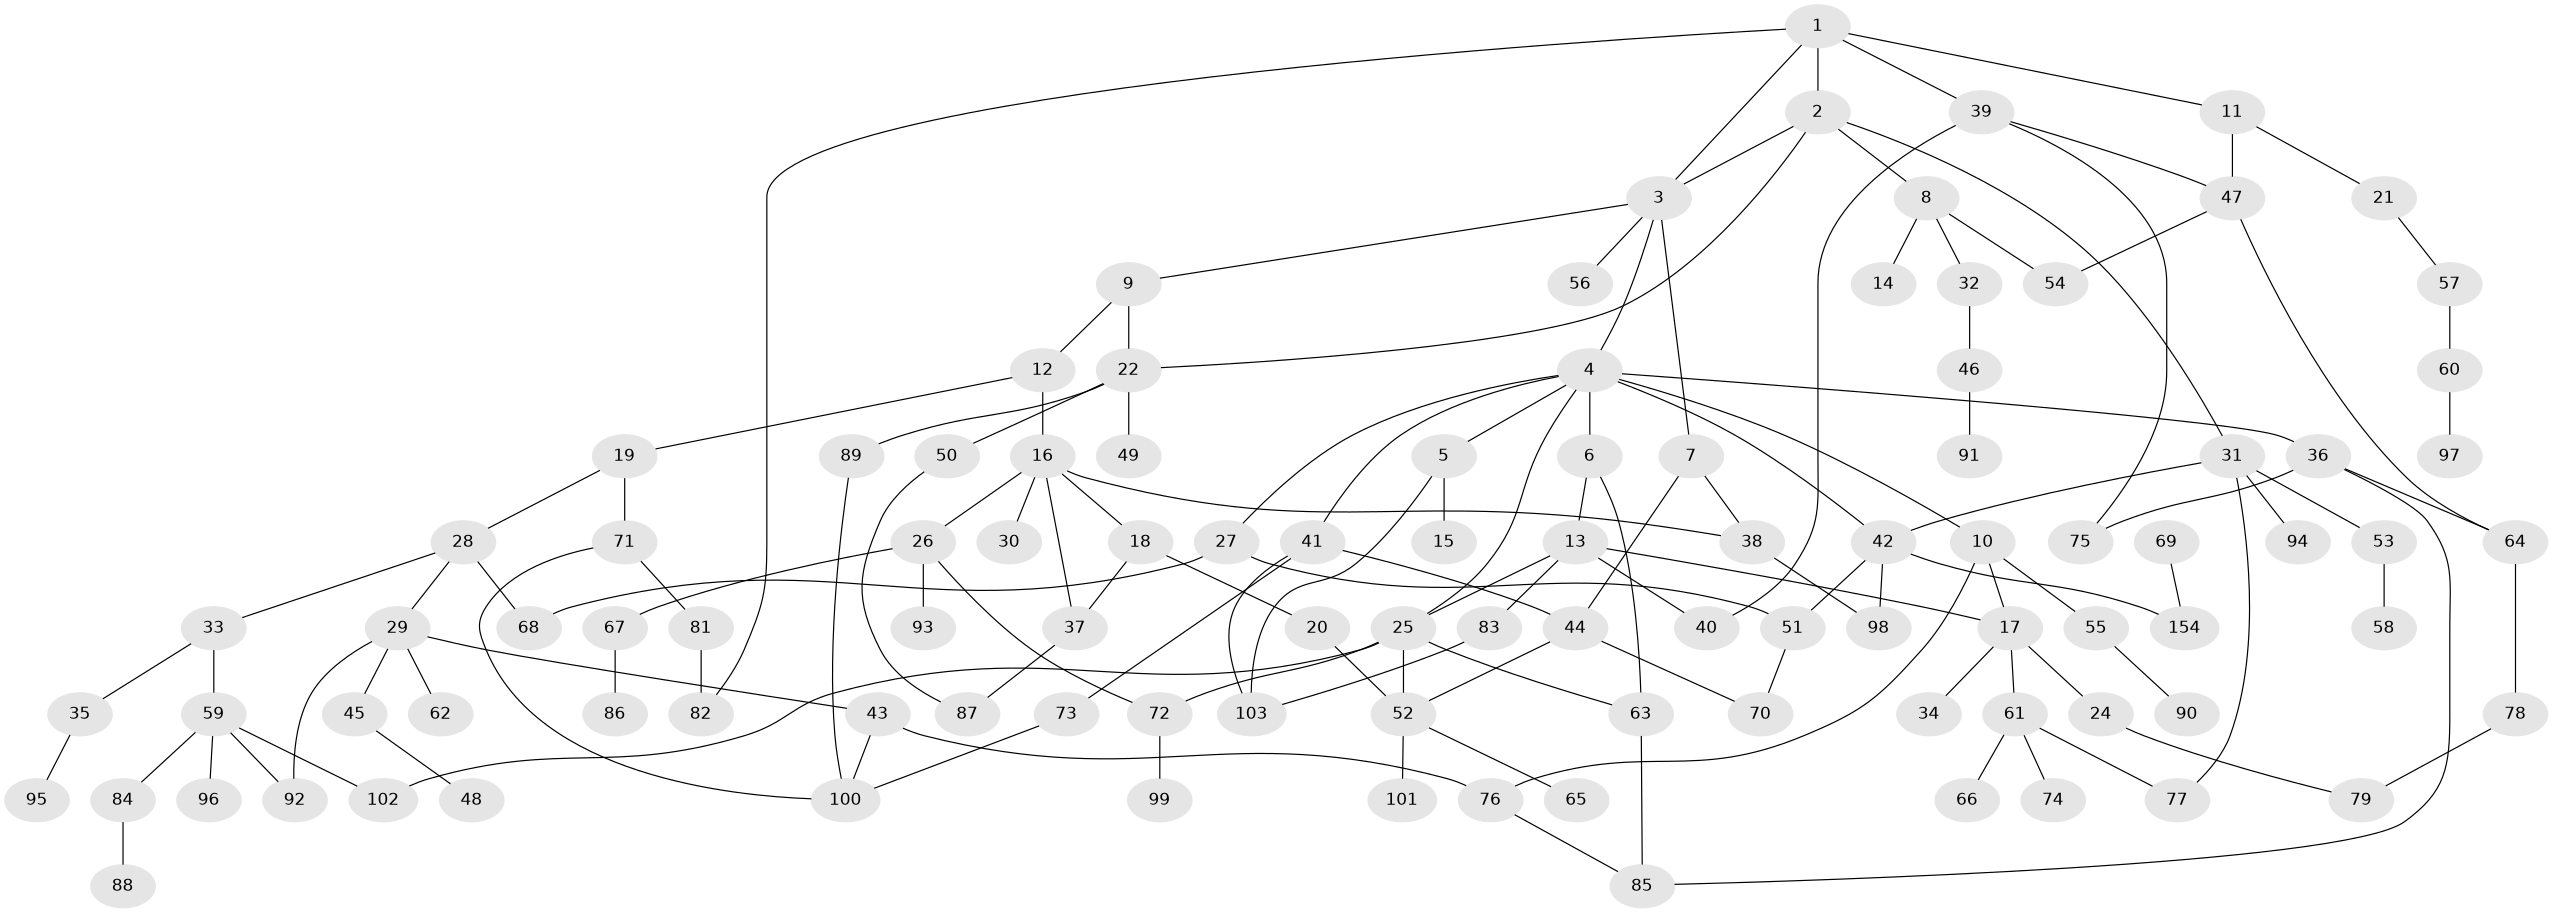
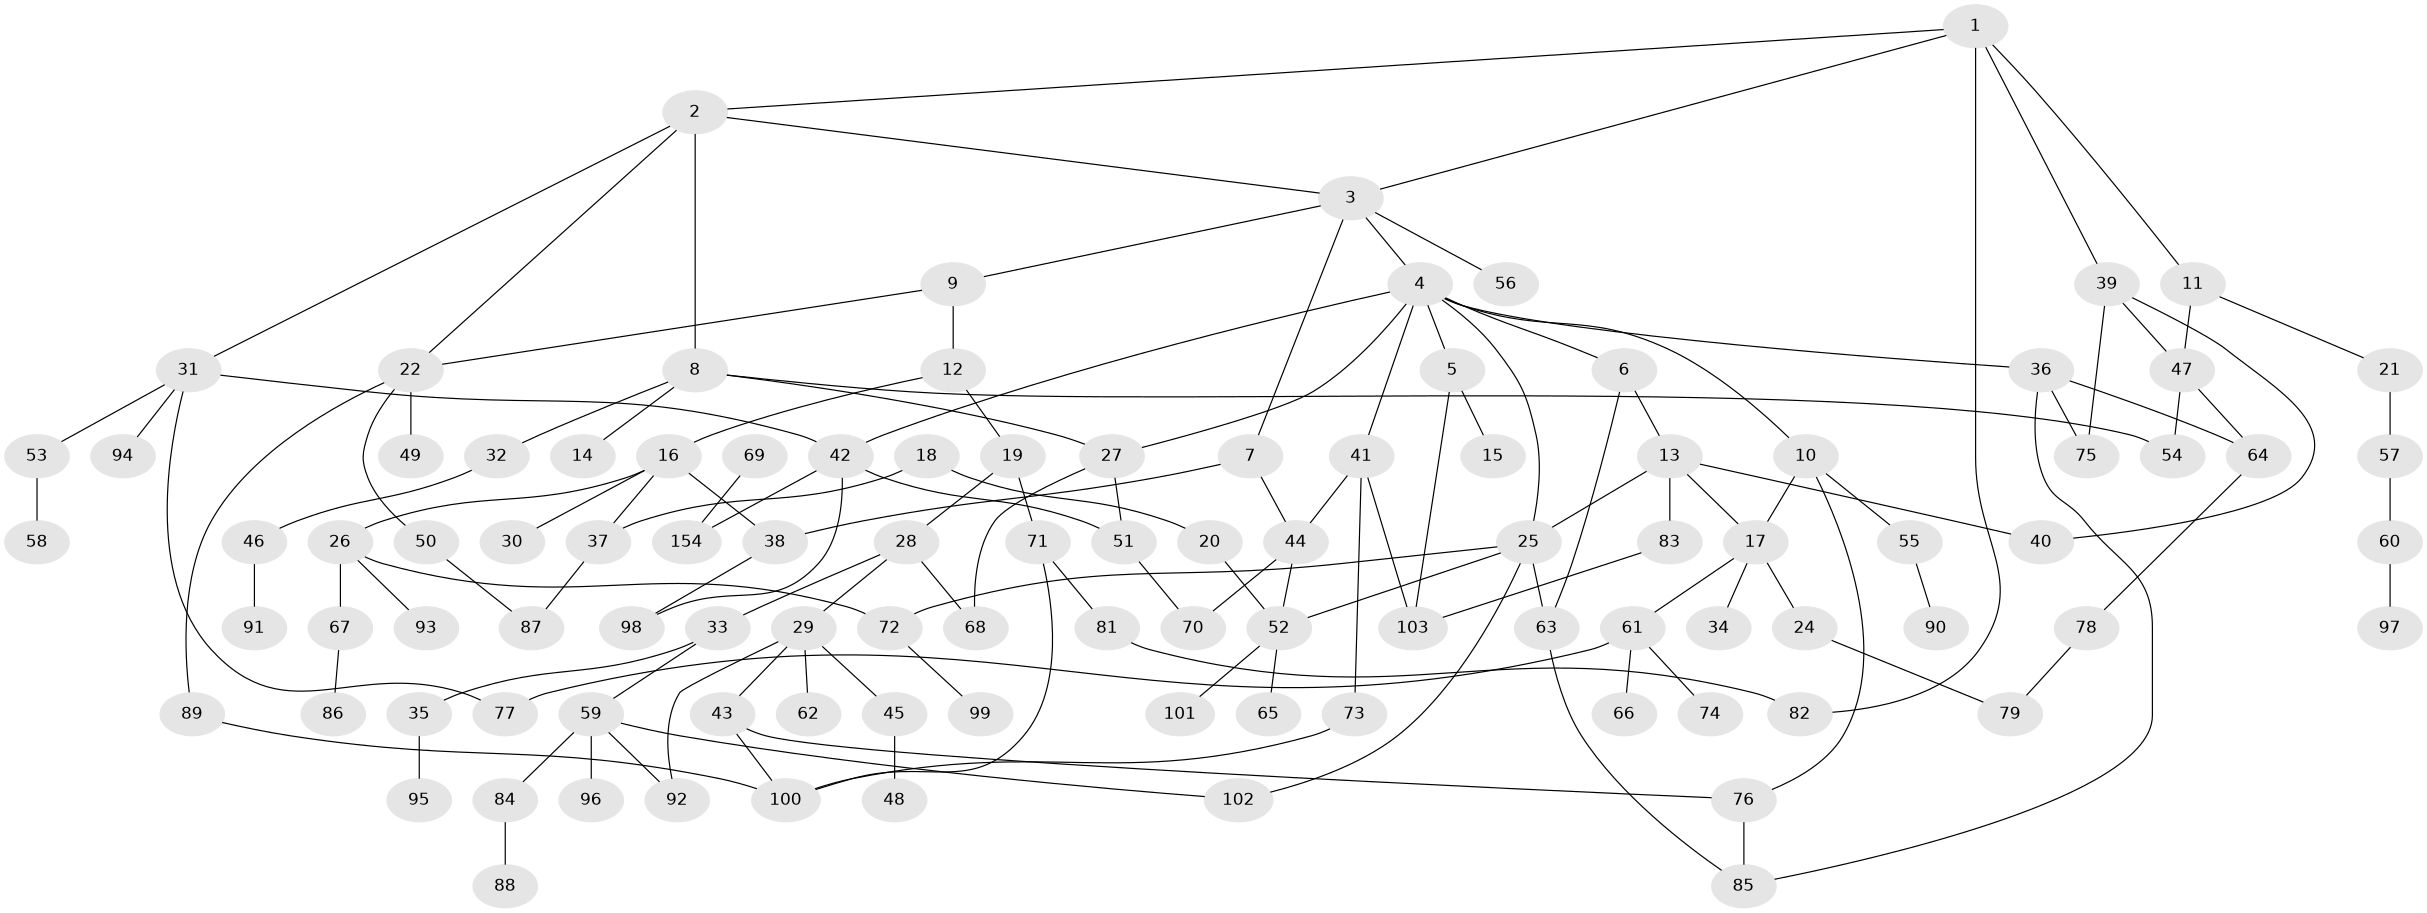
none -> (907, 402)
(1092, 499) -> none
